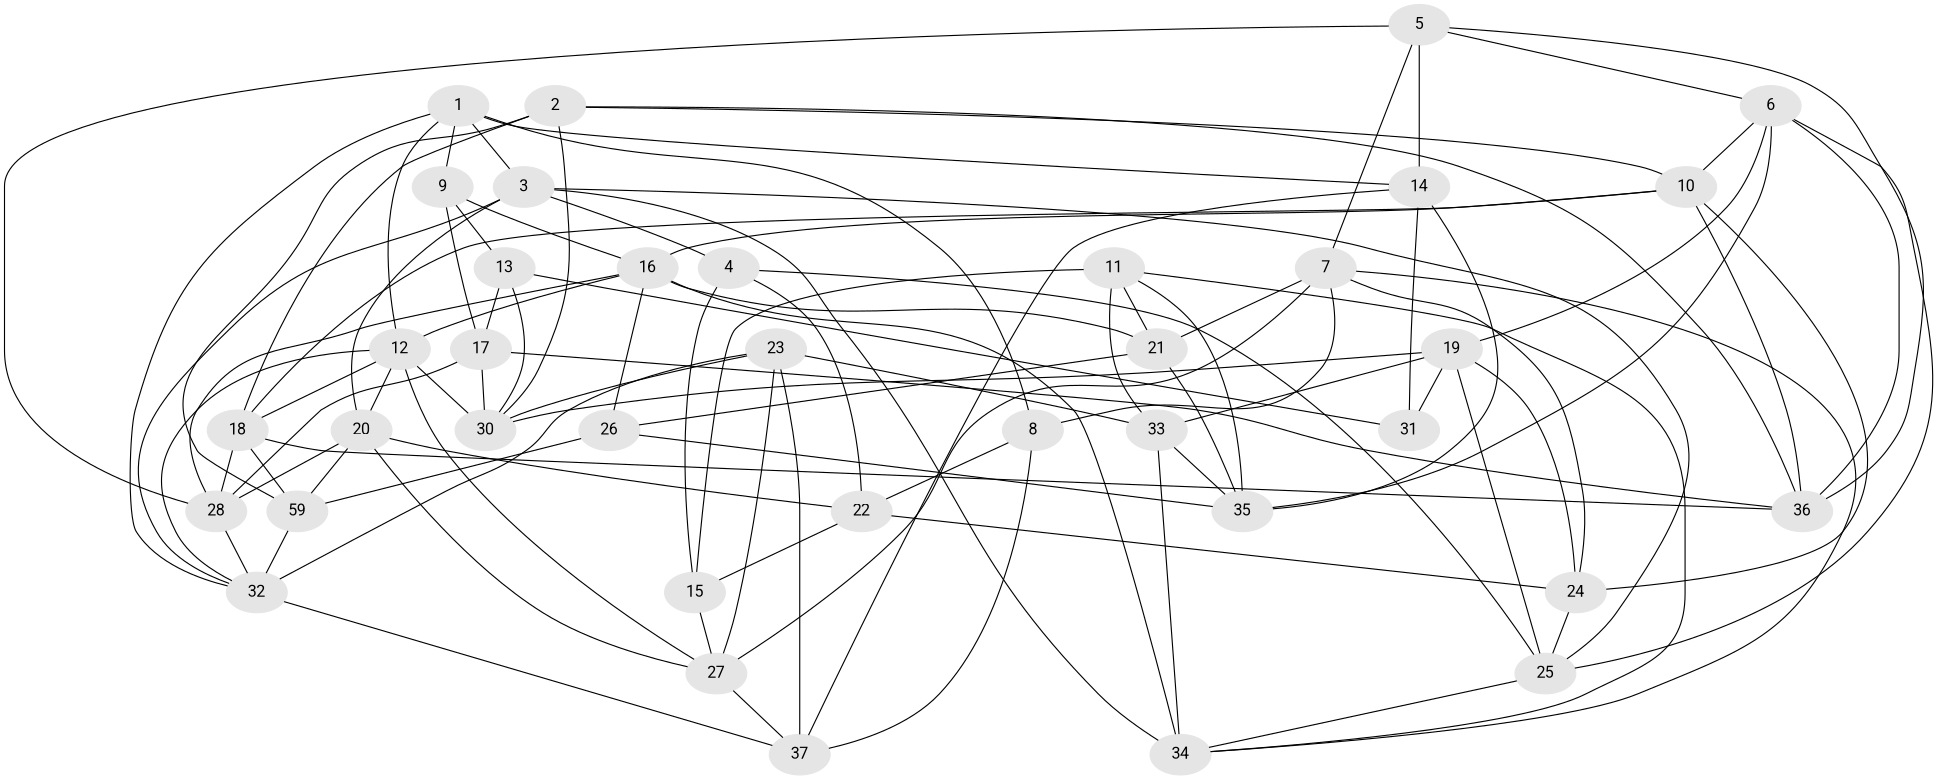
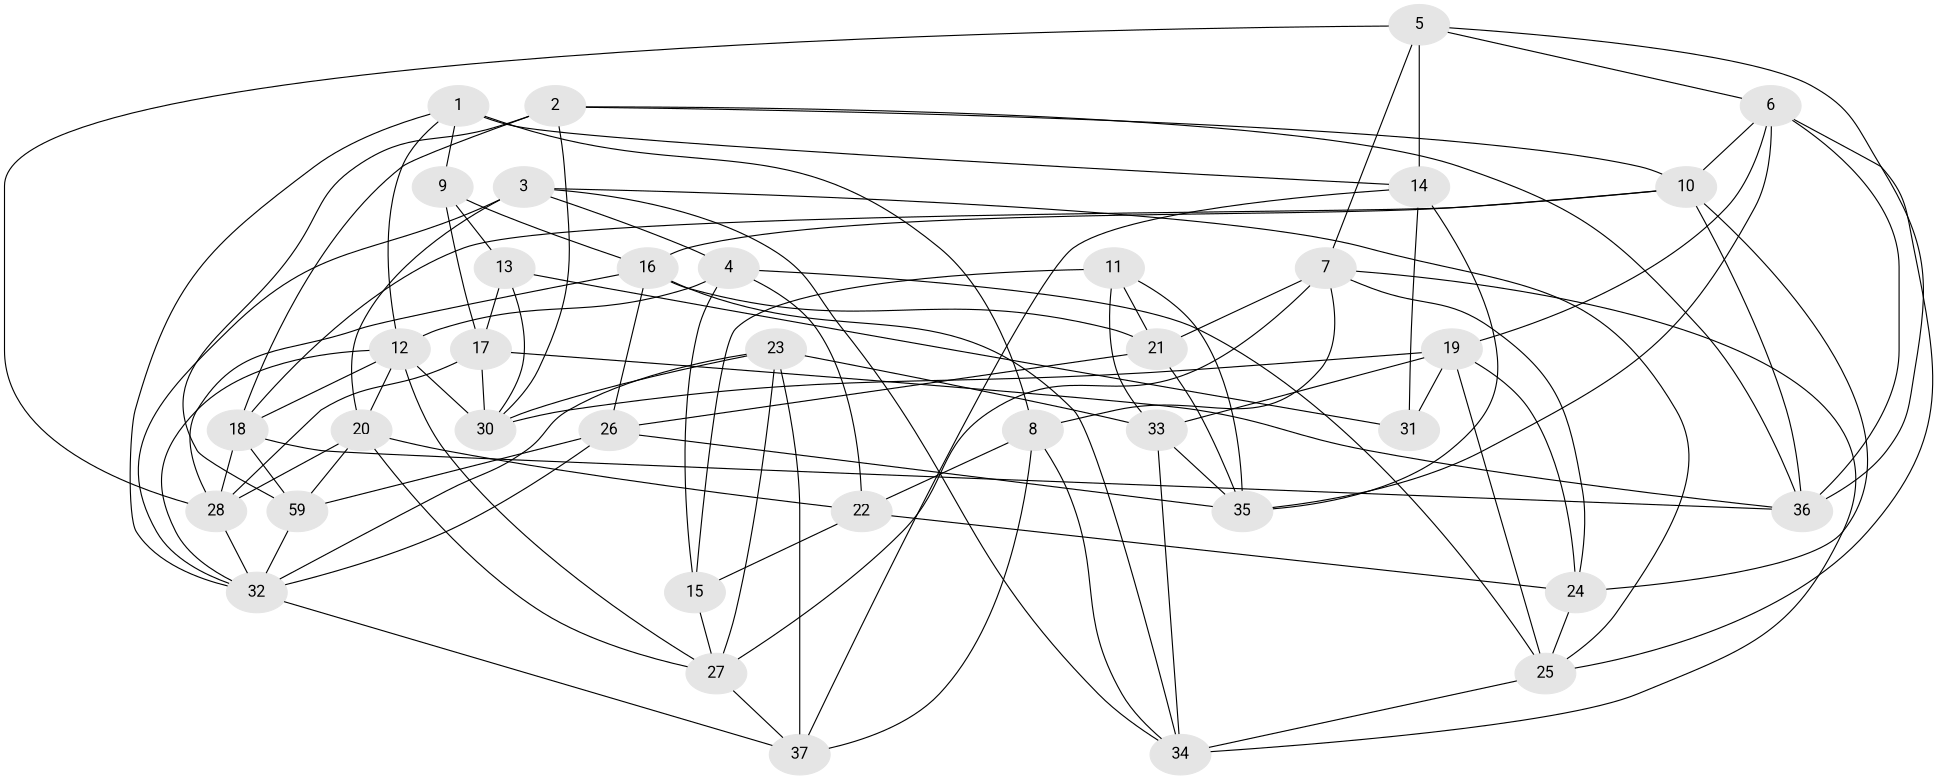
(491, 146) -> none
(525, 301) -> (572, 308)
(1680, 468) -> (1092, 600)
none -> (453, 528)
